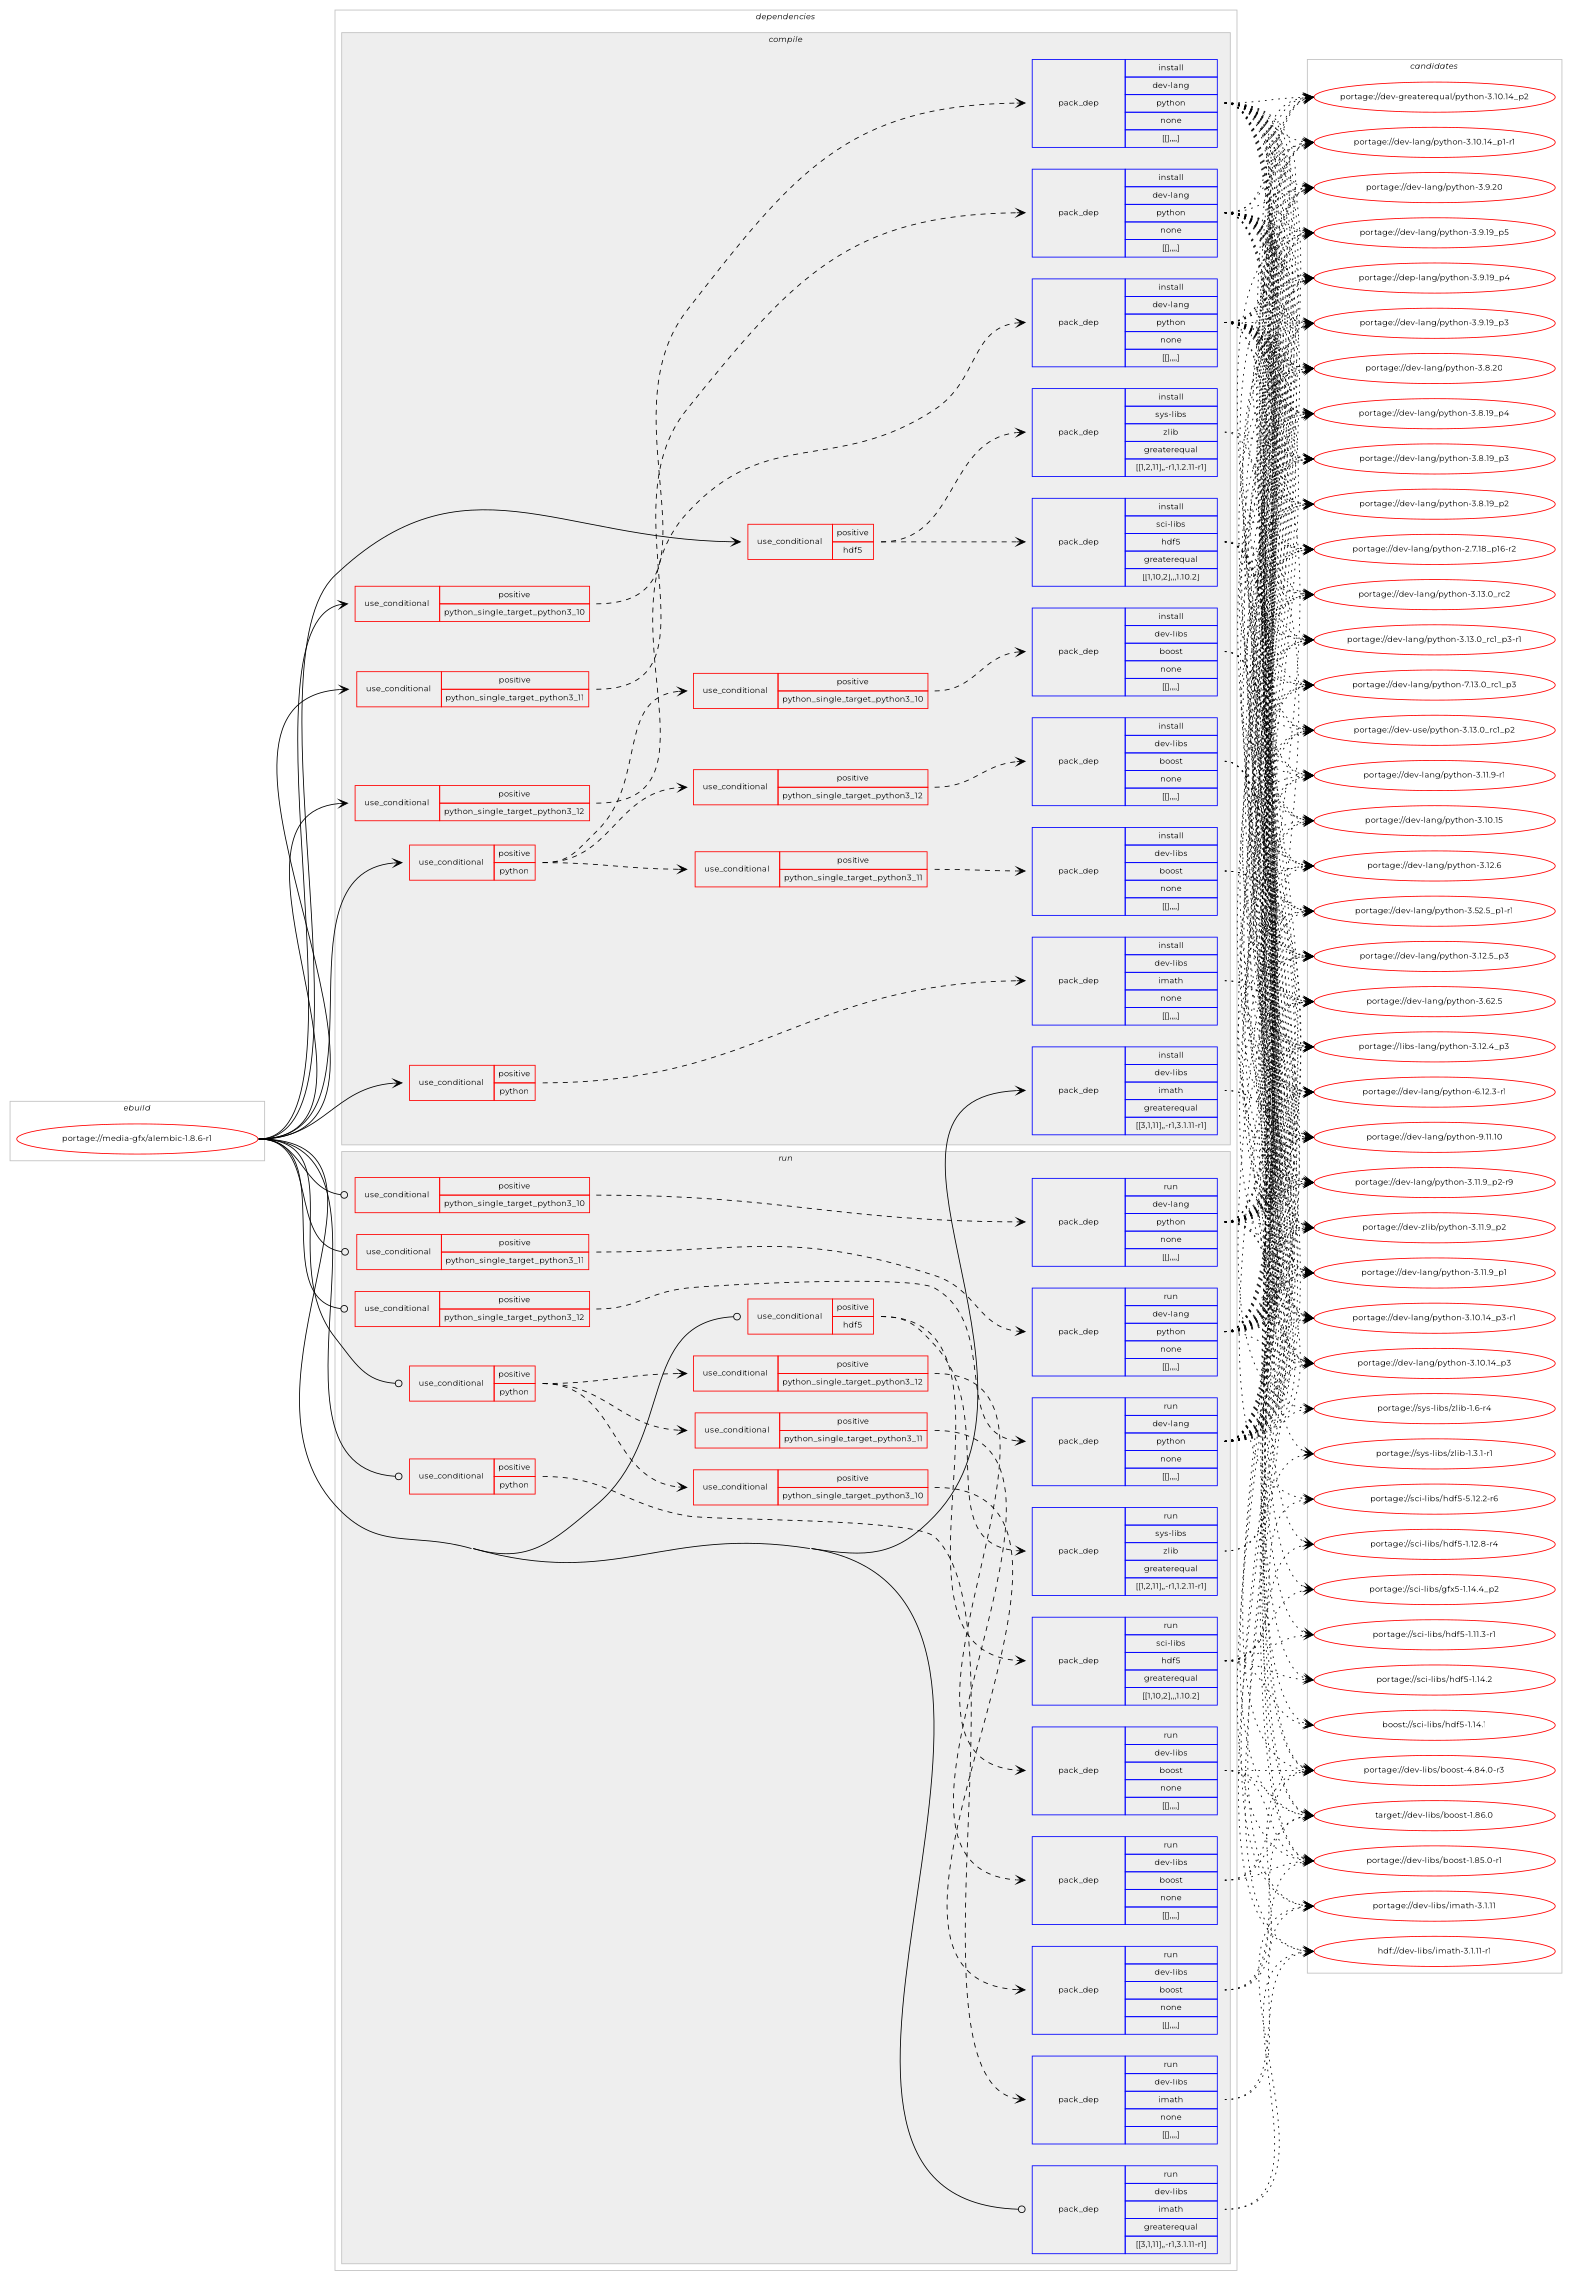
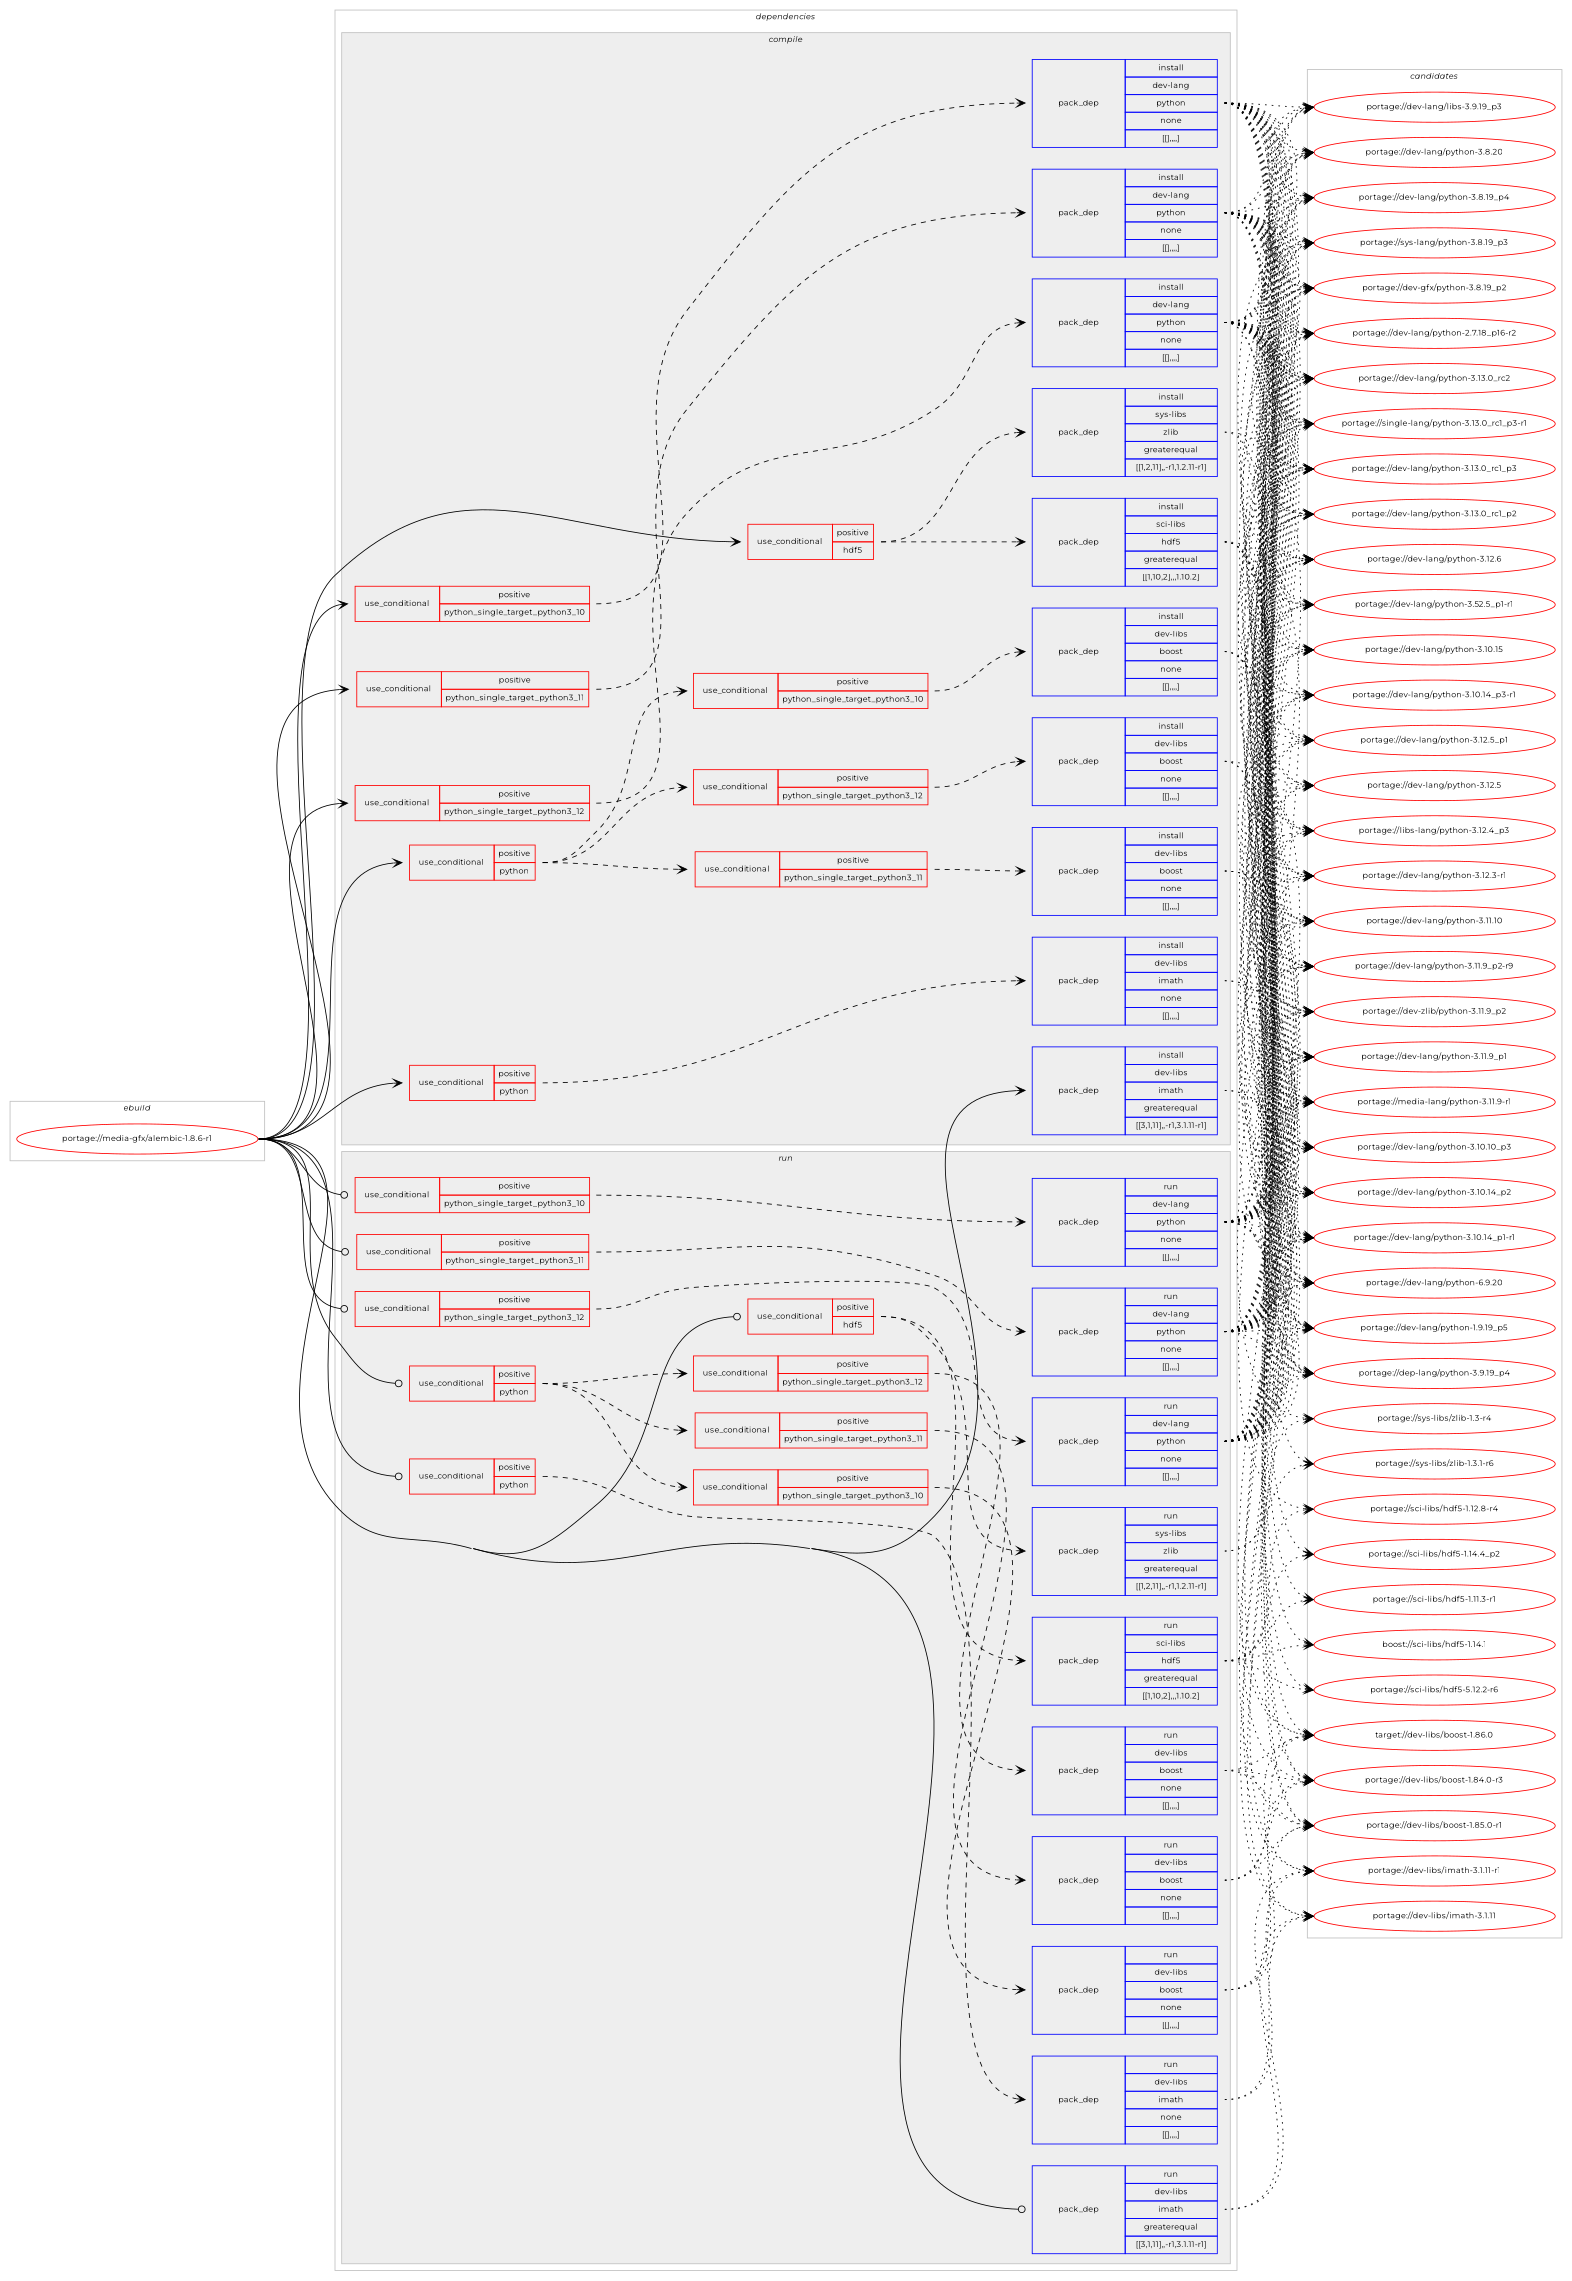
(1435, 97) -> (1435, 1193)
(1435, 188) -> (1435, 1283)
(1435, 233) -> (1435, 1328)
(1435, 323) -> (1435, 107)
(1435, 459) -> (1435, 243)
(1435, 504) -> (1435, 288)
(1435, 640) -> (1435, 424)
(1435, 685) -> (1435, 469)
(1435, 730) -> (1435, 514)
(1435, 776) -> (1435, 1102)
(1435, 956) -> (1435, 740)
(1435, 1002) -> (1435, 786)
(1435, 1092) -> (1435, 876)
(1435, 1137) -> (1435, 921)
(1435, 1363) -> (1435, 1147)
(1435, 1409) -> (1435, 1419)
(1435, 1454) -> (1435, 1464)
(1435, 1590) -> (1435, 1554)
(1435, 1680) -> none
(1435, 1770) -> (1435, 1781)
(1435, 1951) -> (1435, 1871)
